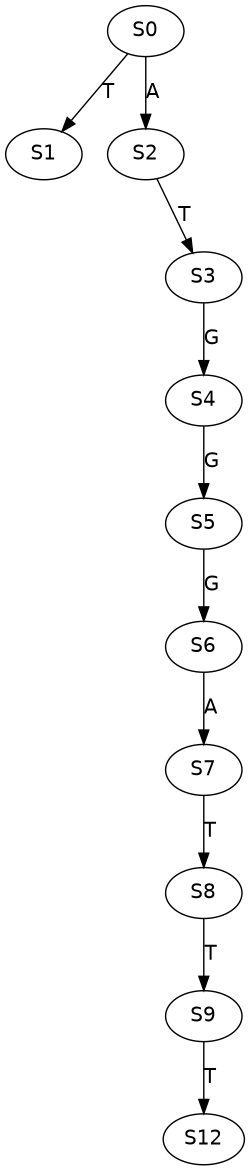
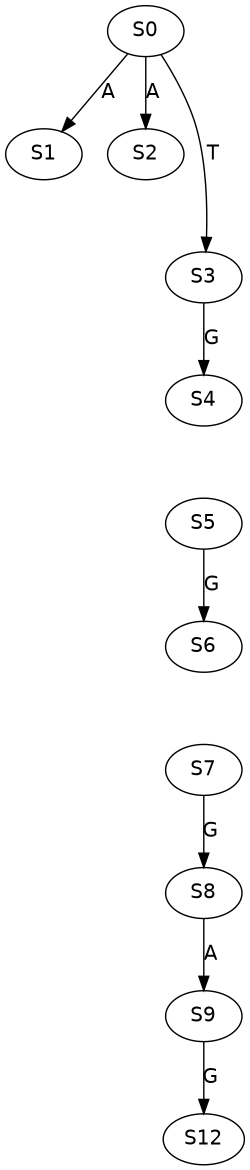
(108, 93) -> (108, 93)
(172, 209) -> (200, 142)
(204, 455) -> none
(204, 701) -> none
(210, 831) -> (210, 831)
(211, 955) -> (211, 955)
(210, 1078) -> (210, 1078)
